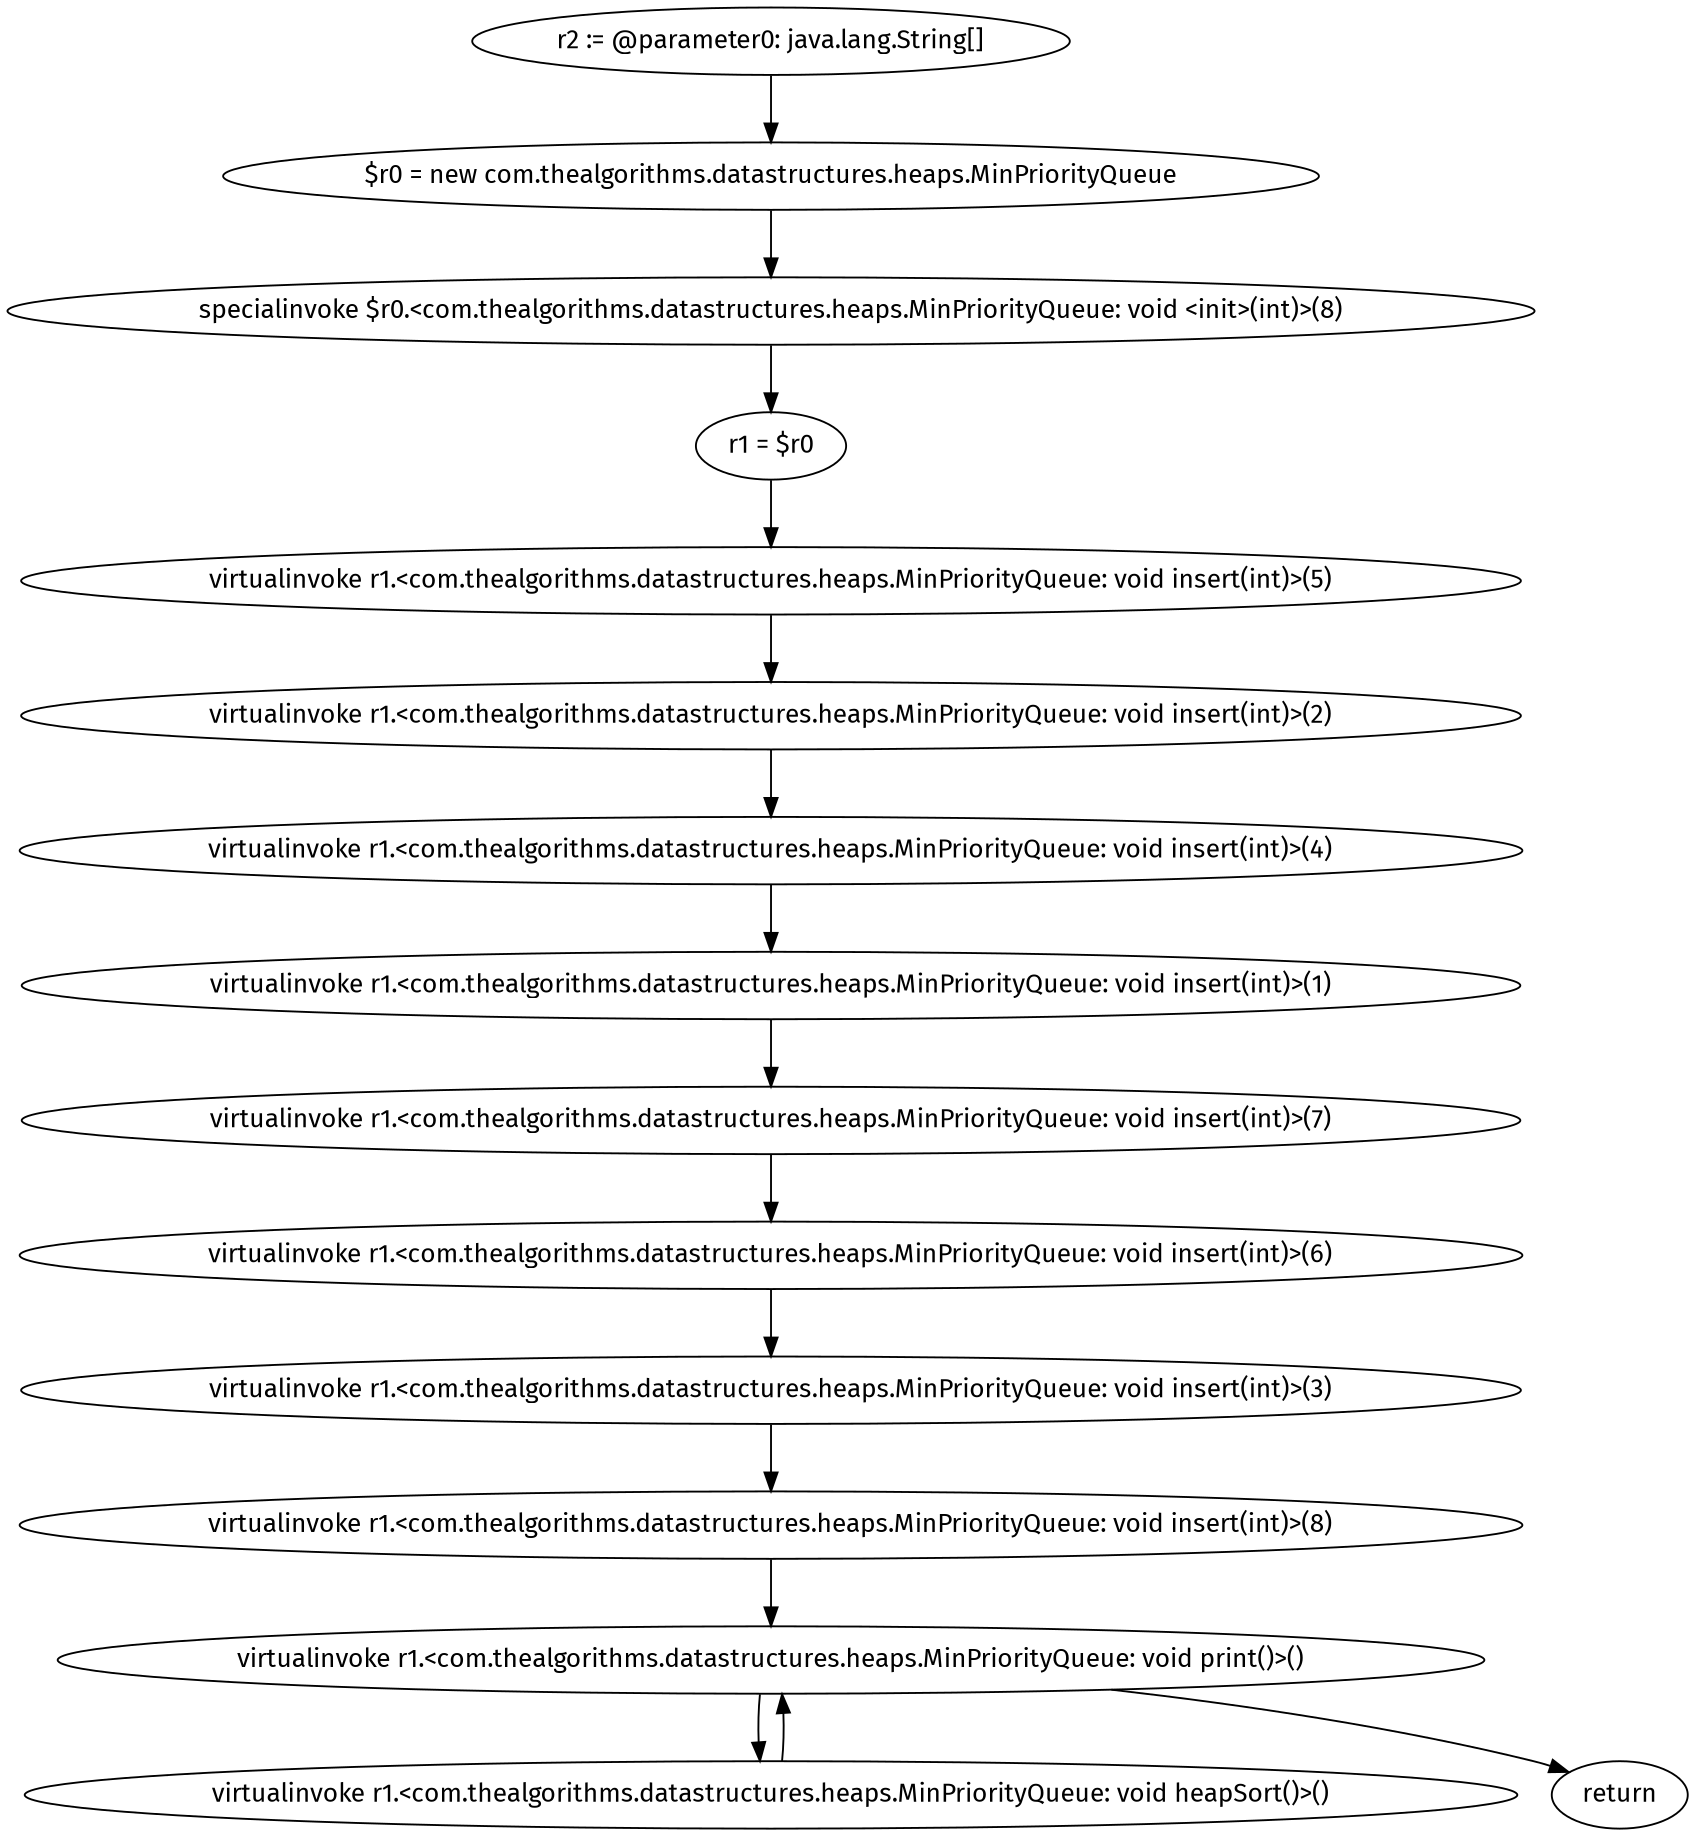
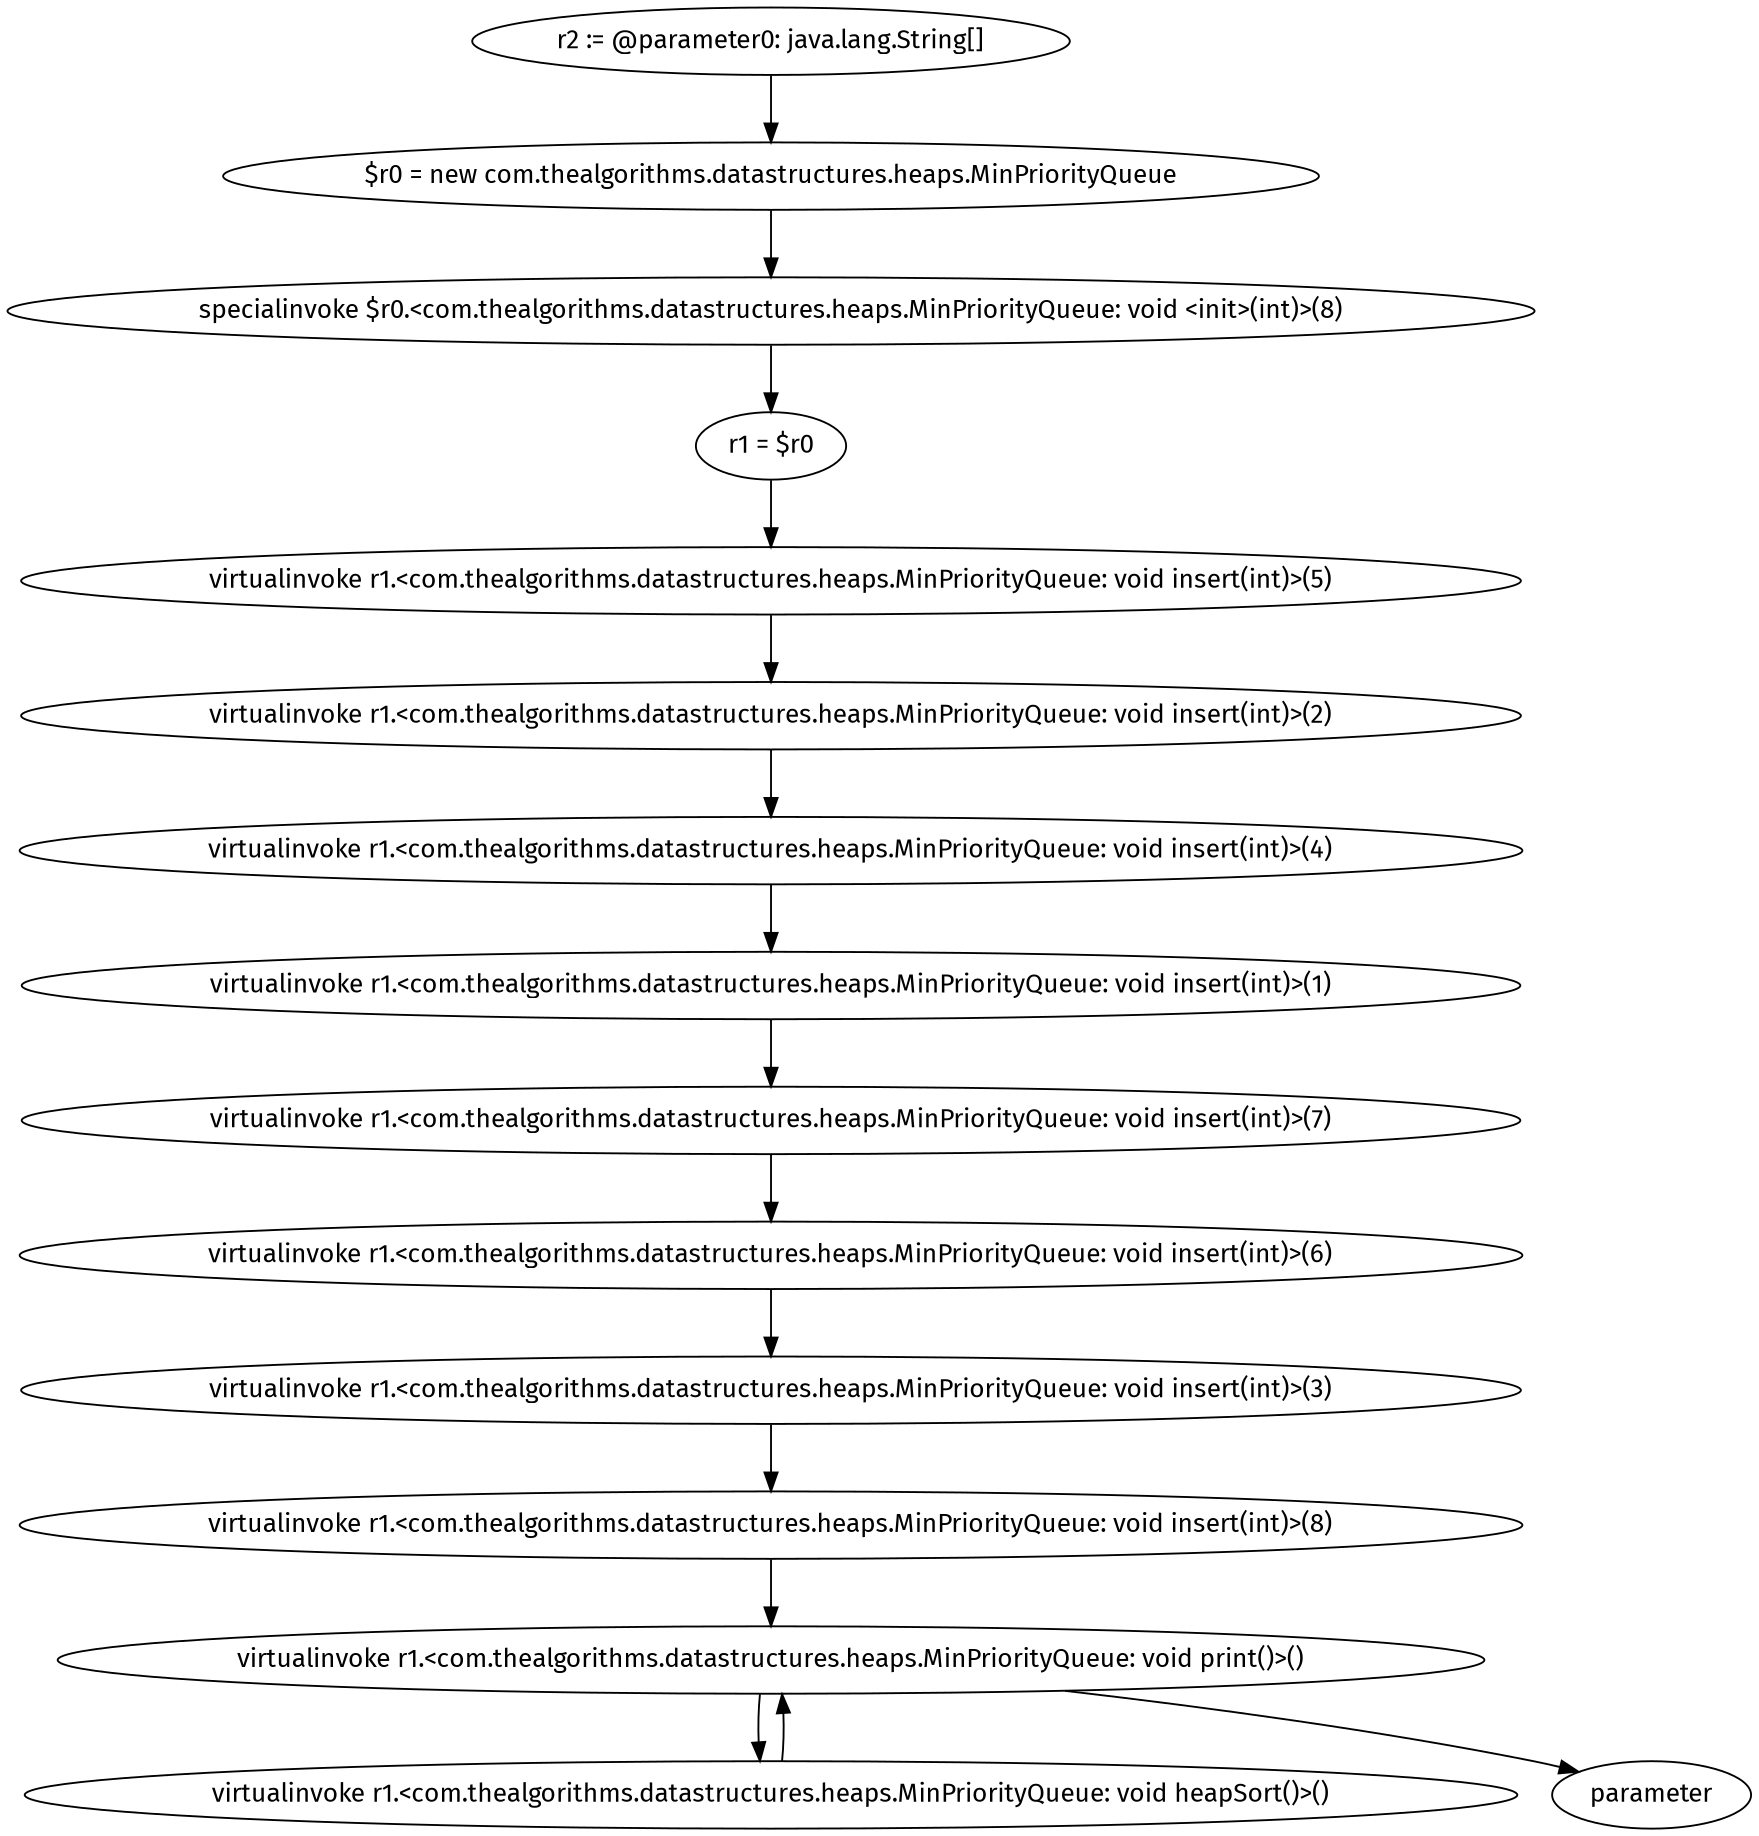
(1620, 1795) -> (1652, 1795)
